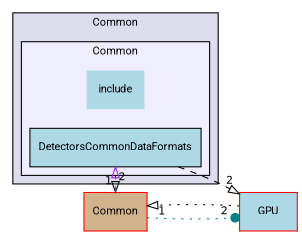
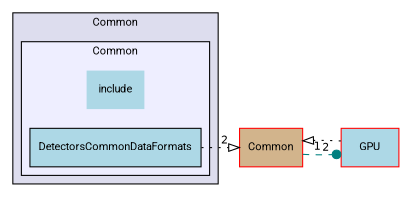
(204, 177) -> none
(116, 185) -> none
(189, 219) -> (317, 155)
